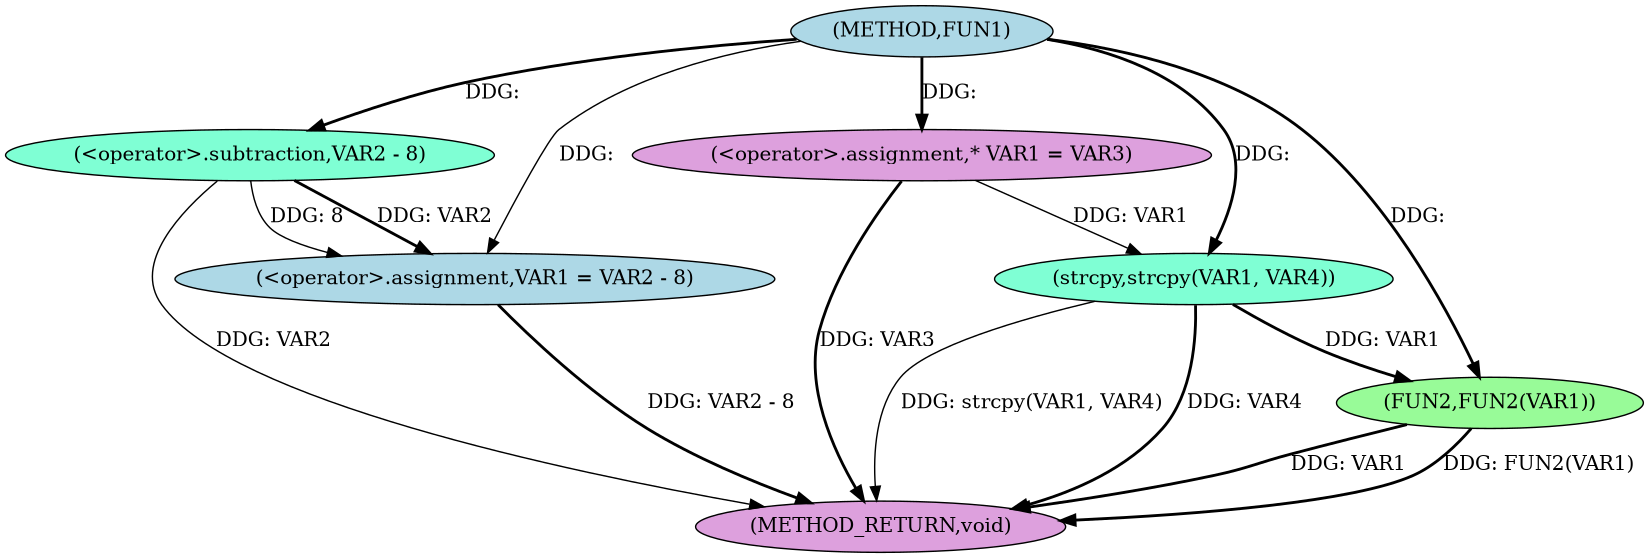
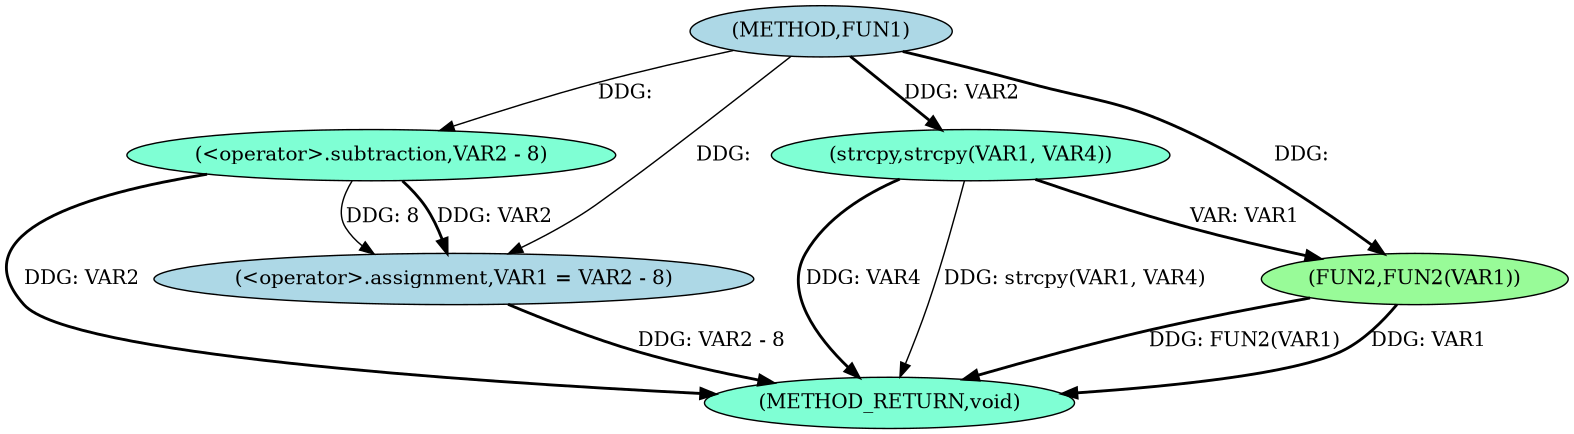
(557, 66) -> (592, 84)
(922, 155) -> none
(1266, 155) -> (962, 93)
(1383, 341) -> (1245, 217)
(372, 415) -> (222, 355)
(881, 527) -> (890, 403)
